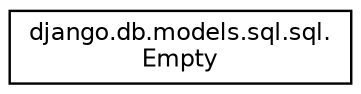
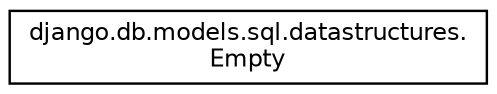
(180, 47) -> (248, 47)
